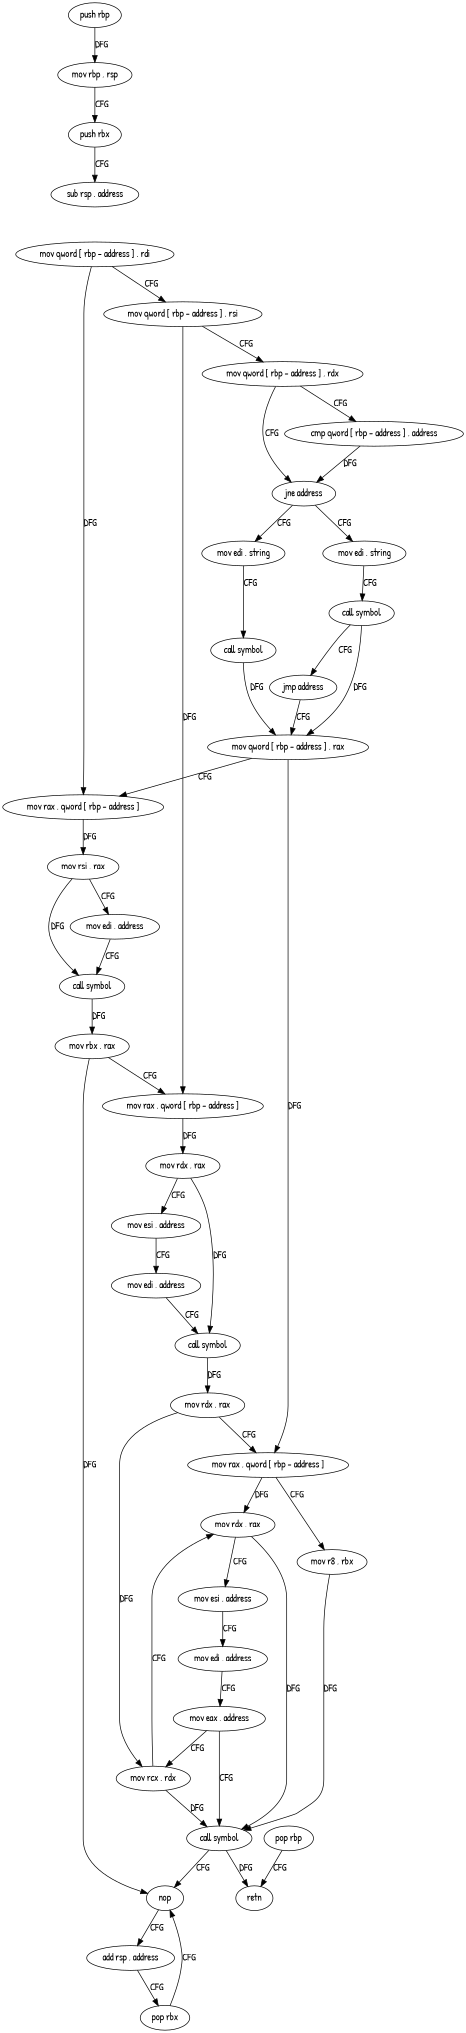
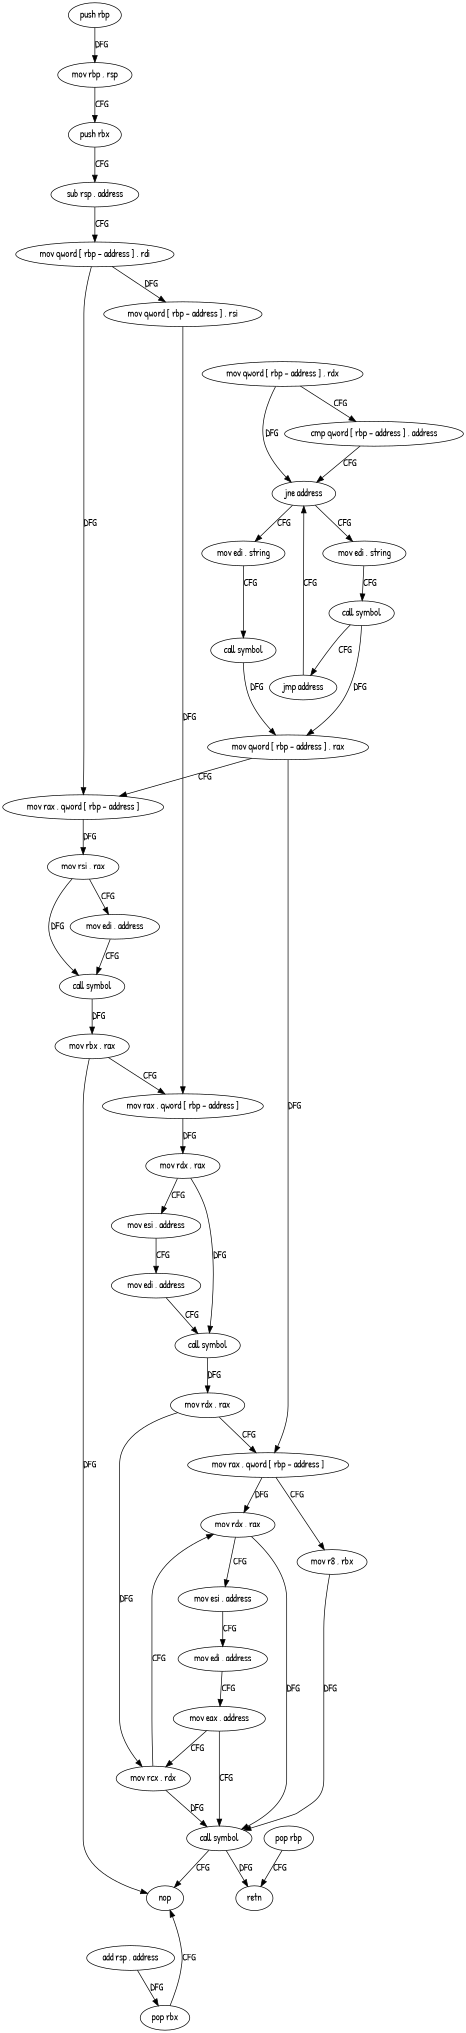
none -> (95, 221)
(151, 284) -> (151, 284)
(230, 342) -> none
(272, 434) -> (272, 434)
(350, 464) -> (350, 464)
(297, 714) -> (304, 594)
(150, 1925) -> none
(157, 1988) -> (157, 1988)
